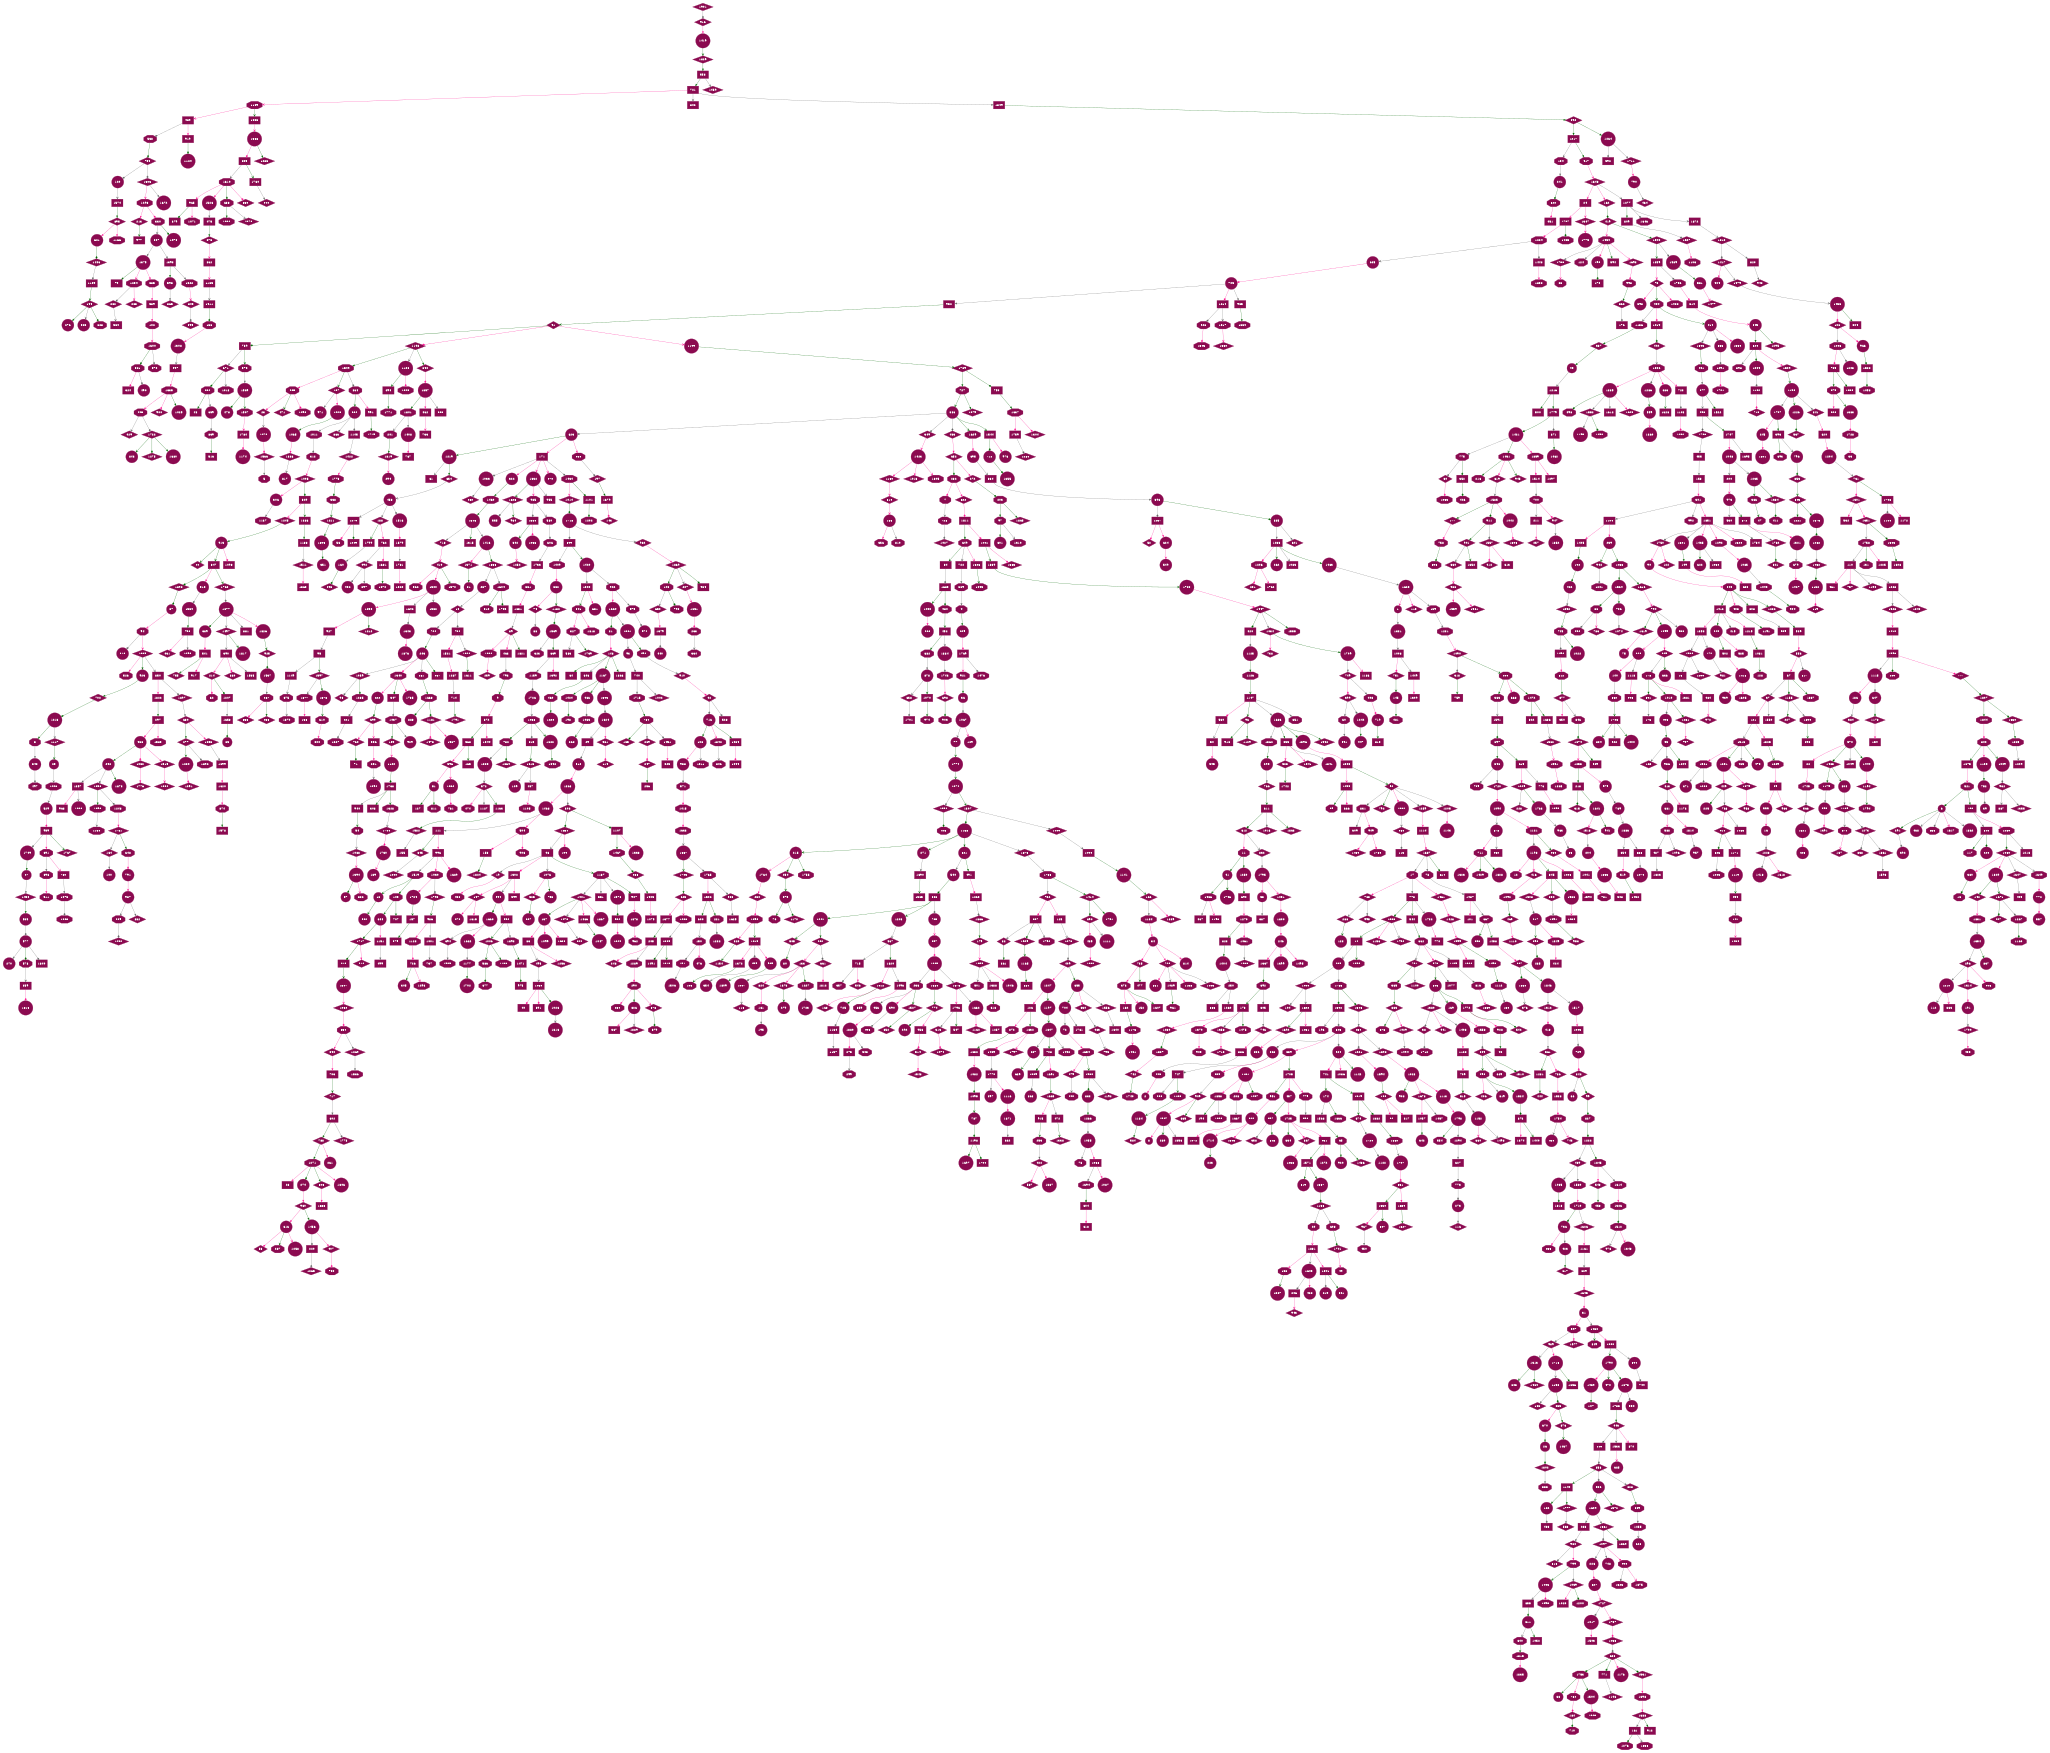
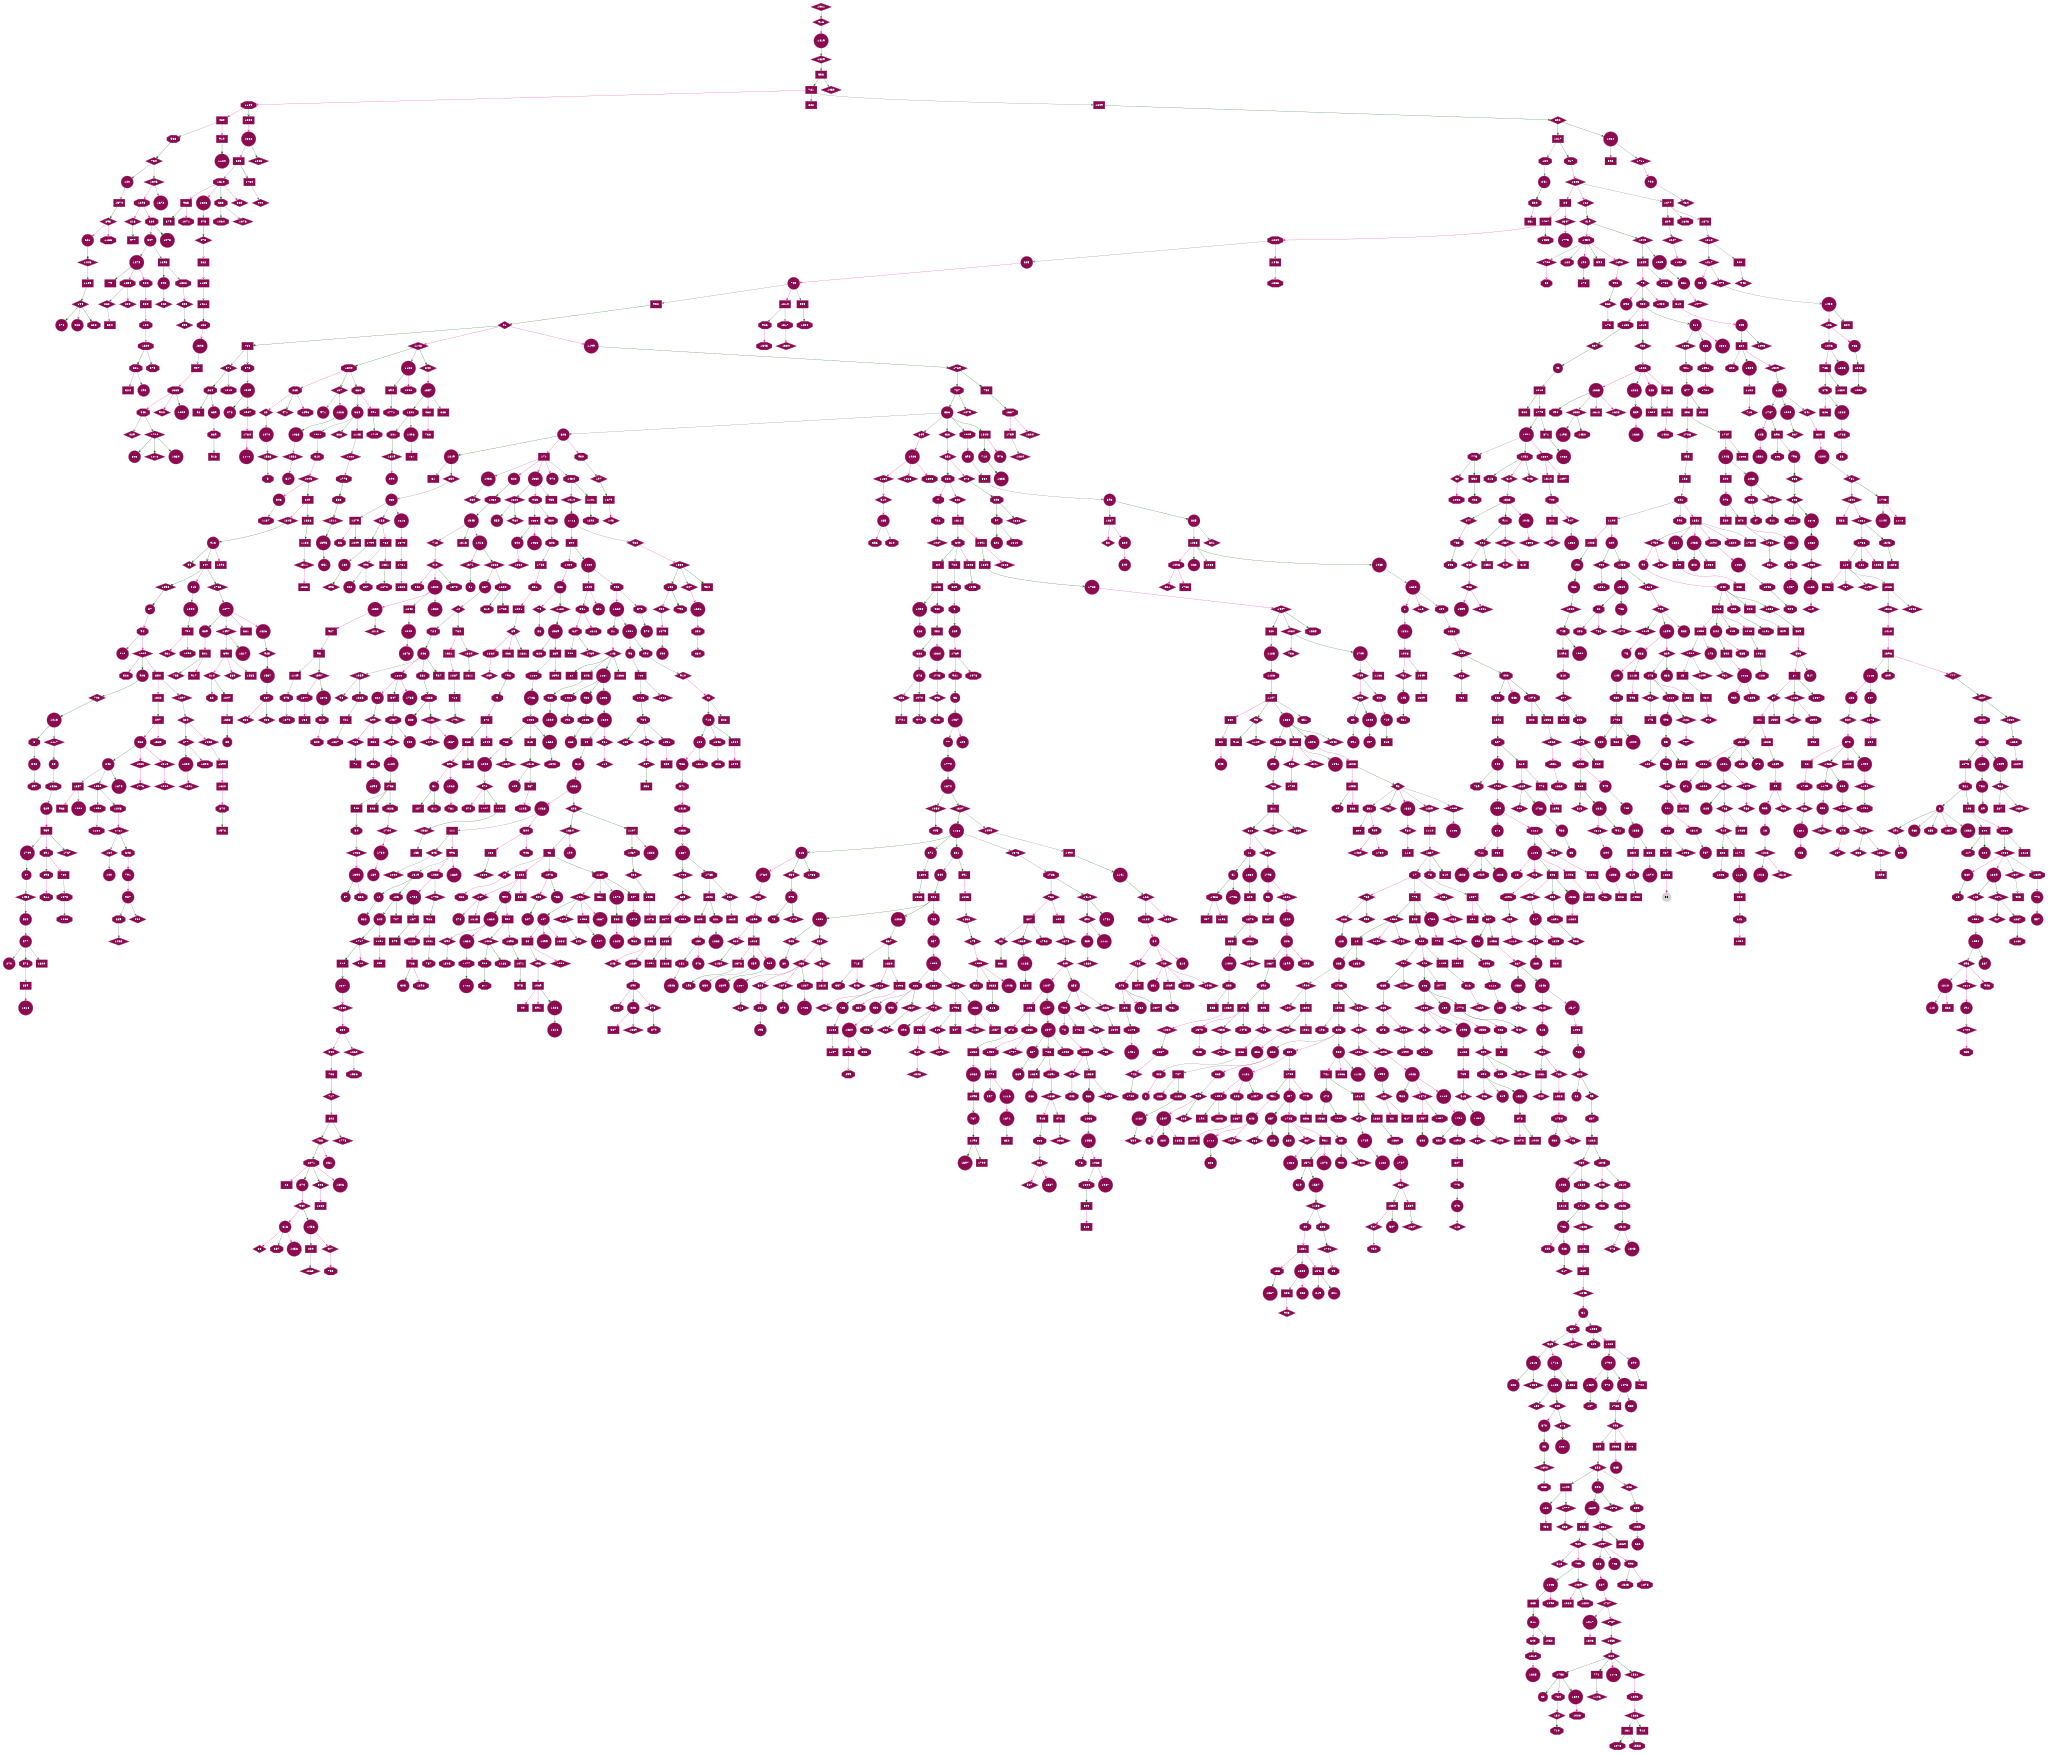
none -> (1667, 897)
